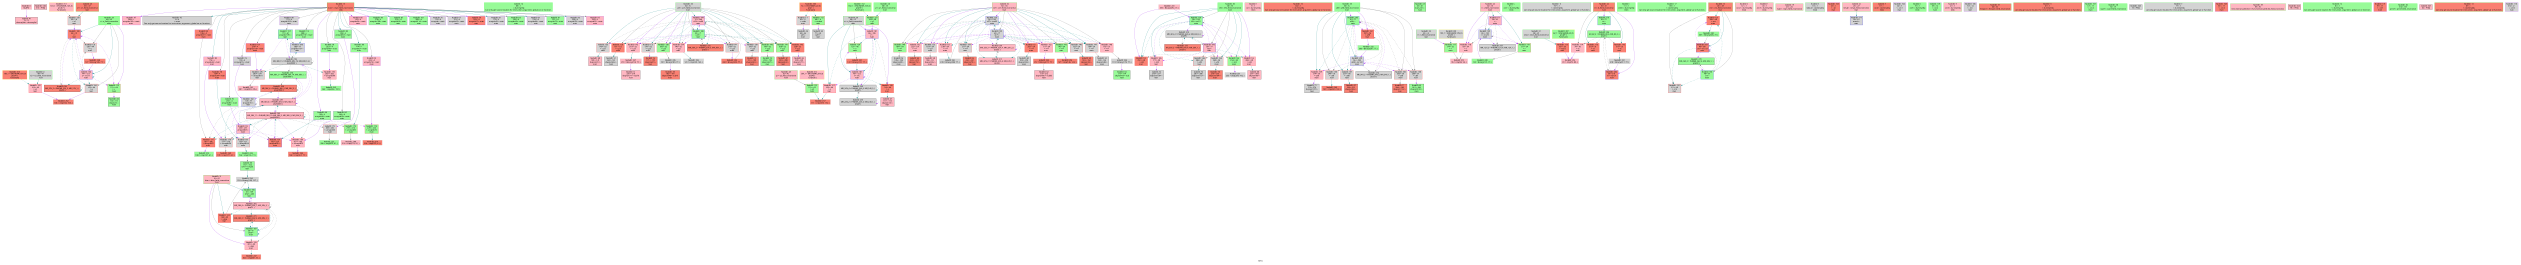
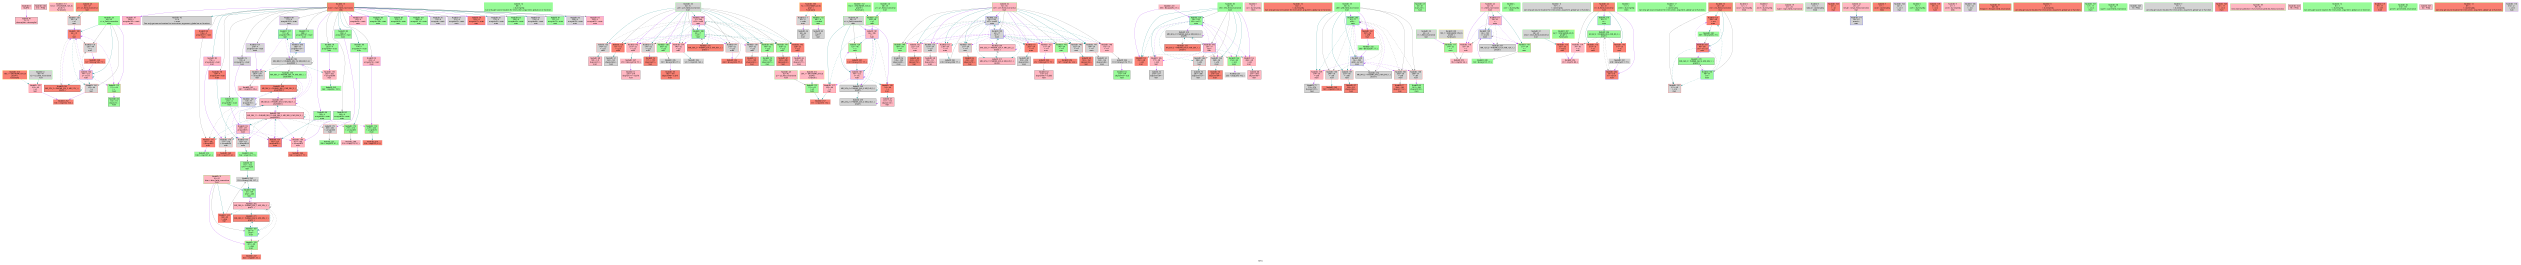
(1935, 7) -> (1935, 7)
(255, 48) -> (255, 48)
(251, 245) -> (251, 245)
